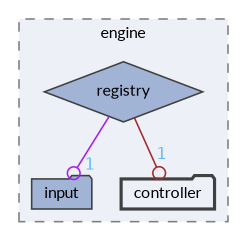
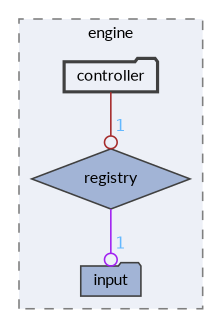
(146, 143) -> (111, 114)
